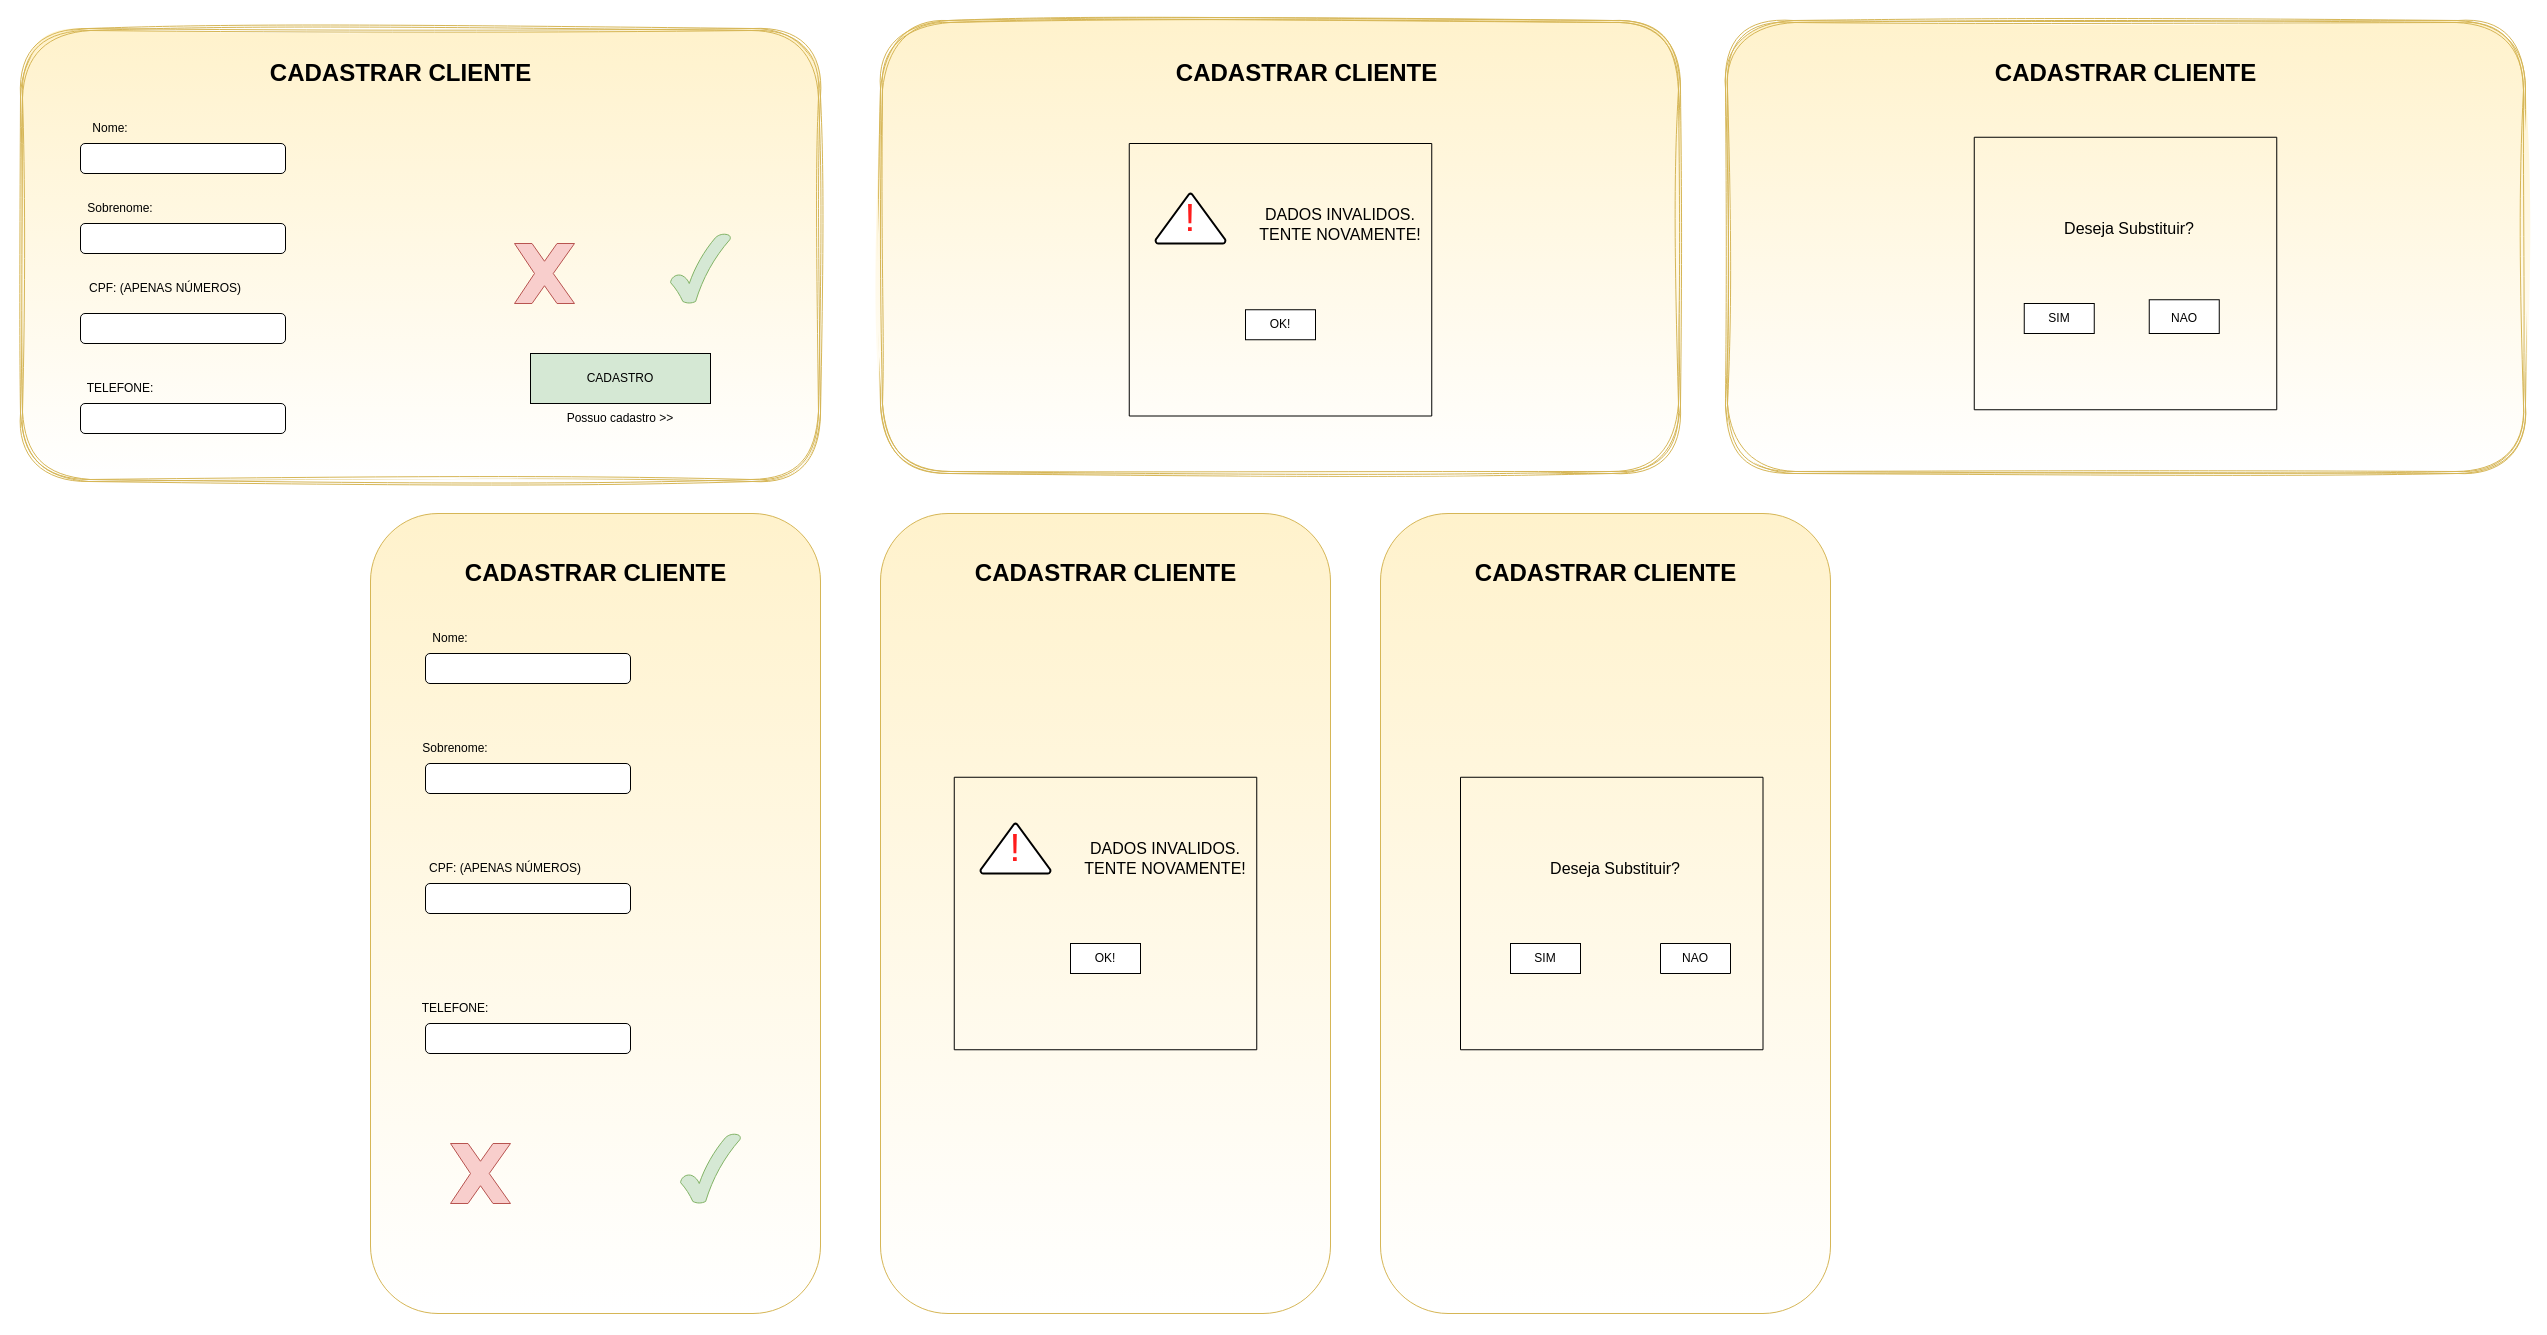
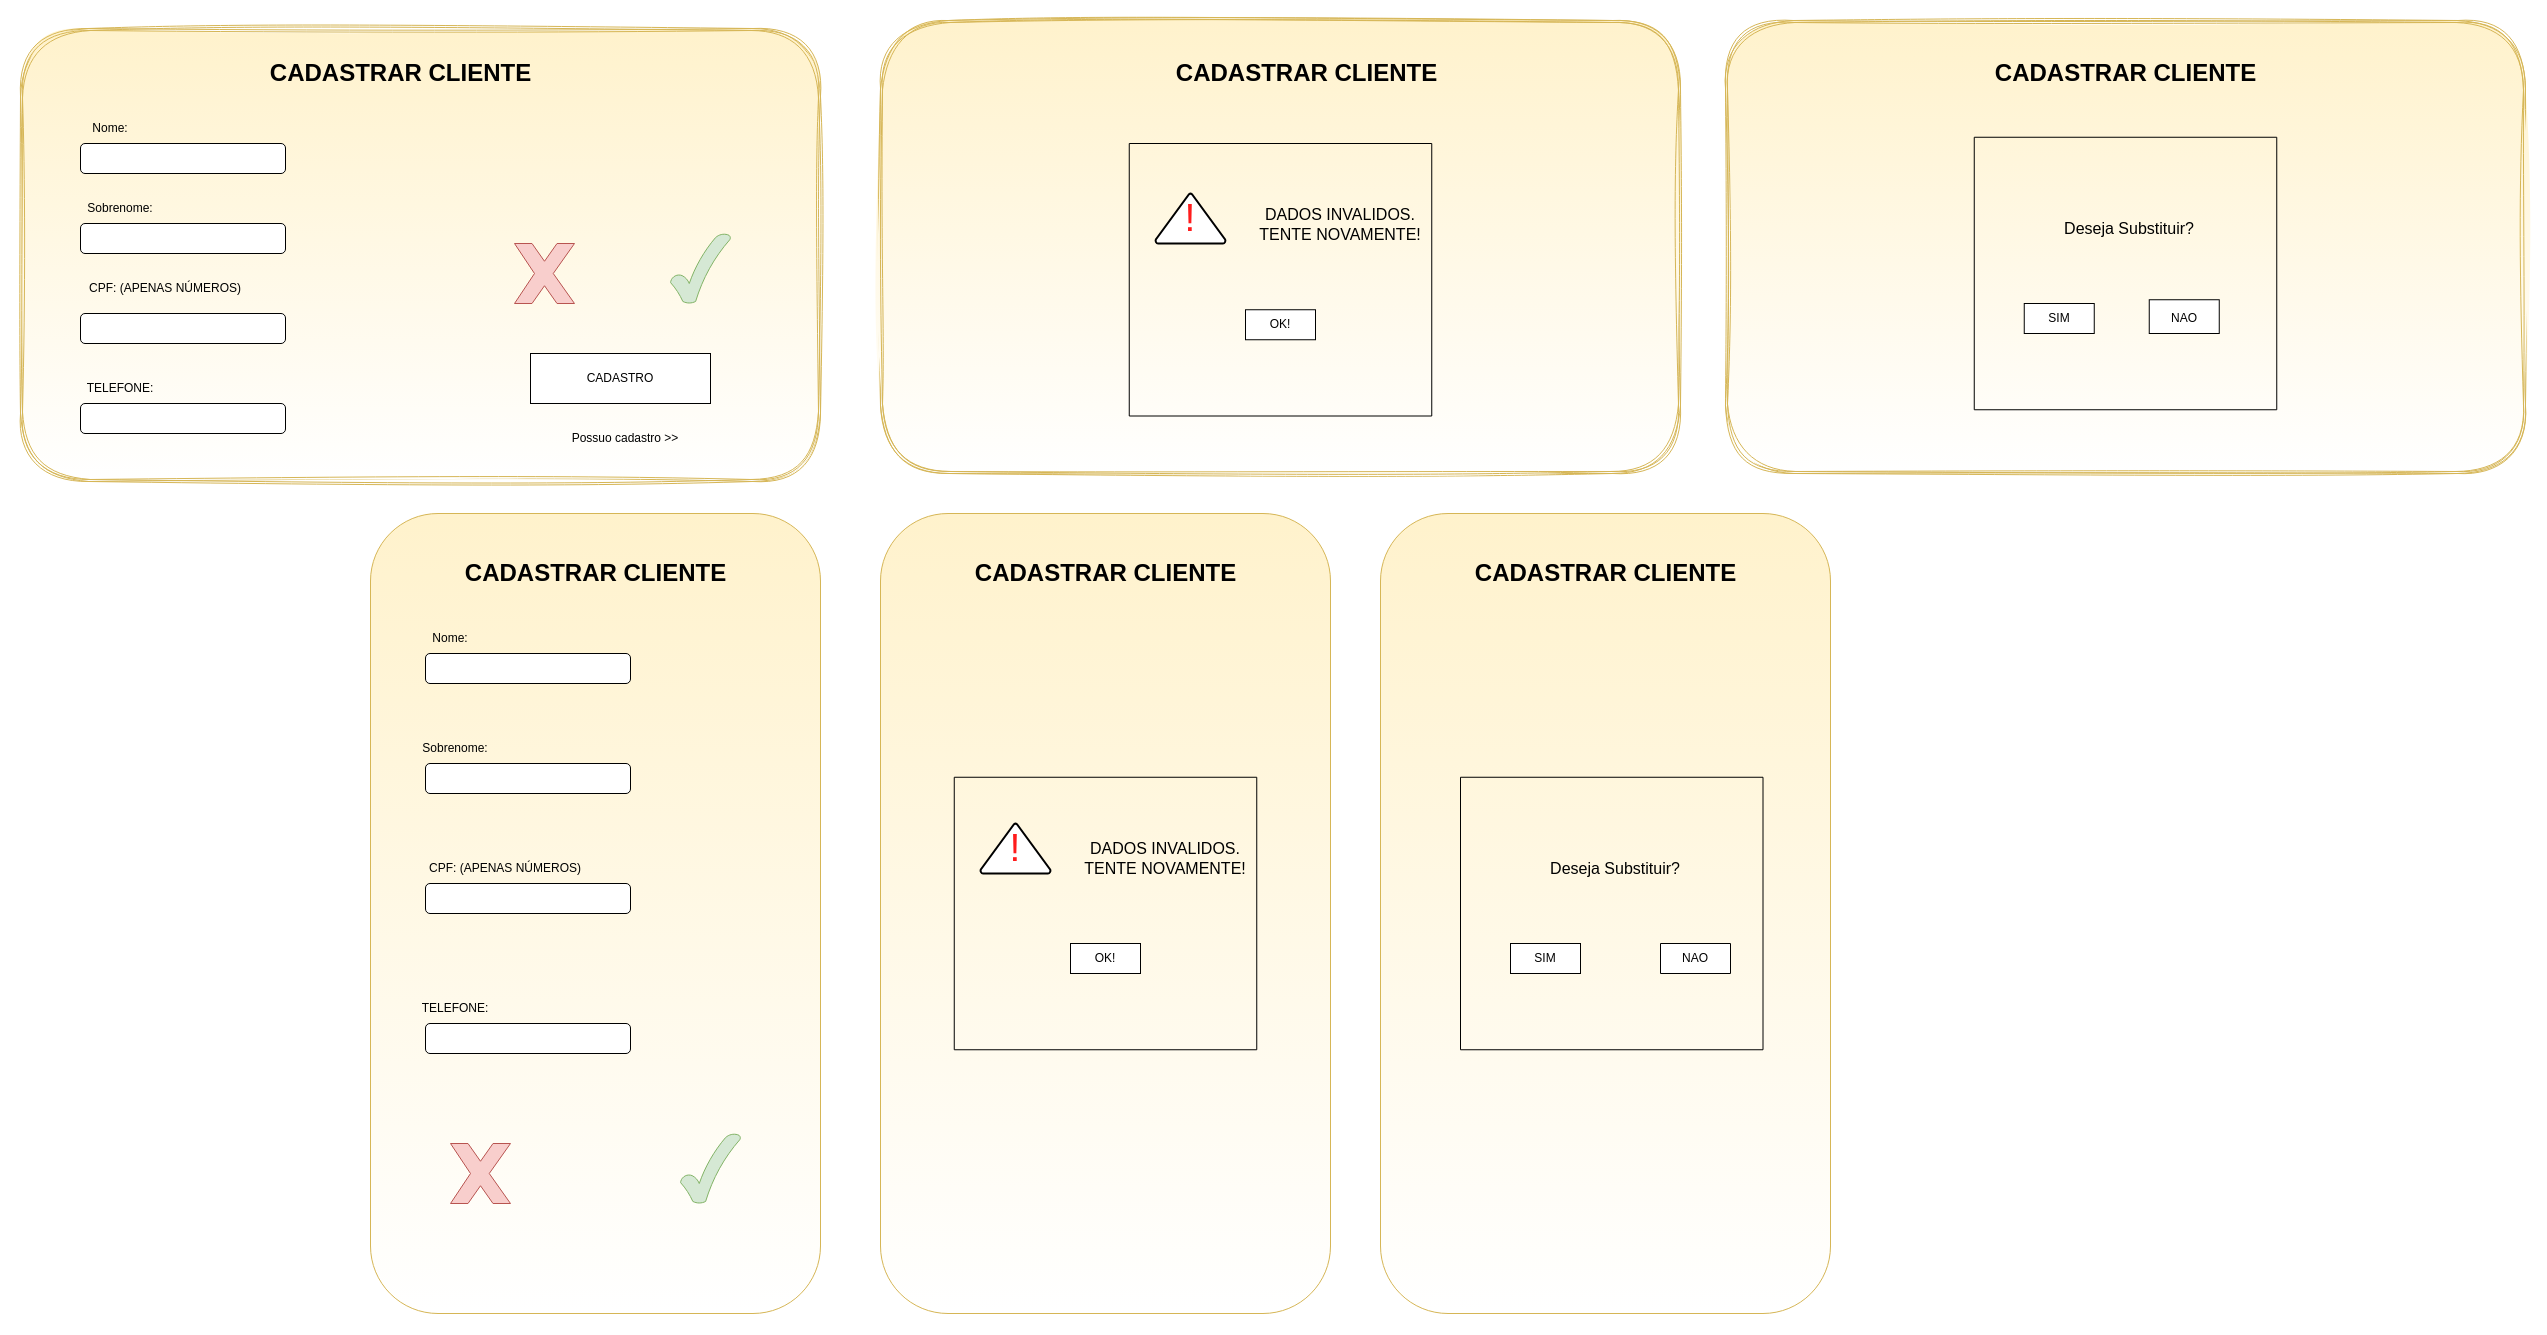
(621, 379) -> (621, 379)
(621, 419) -> (626, 439)
